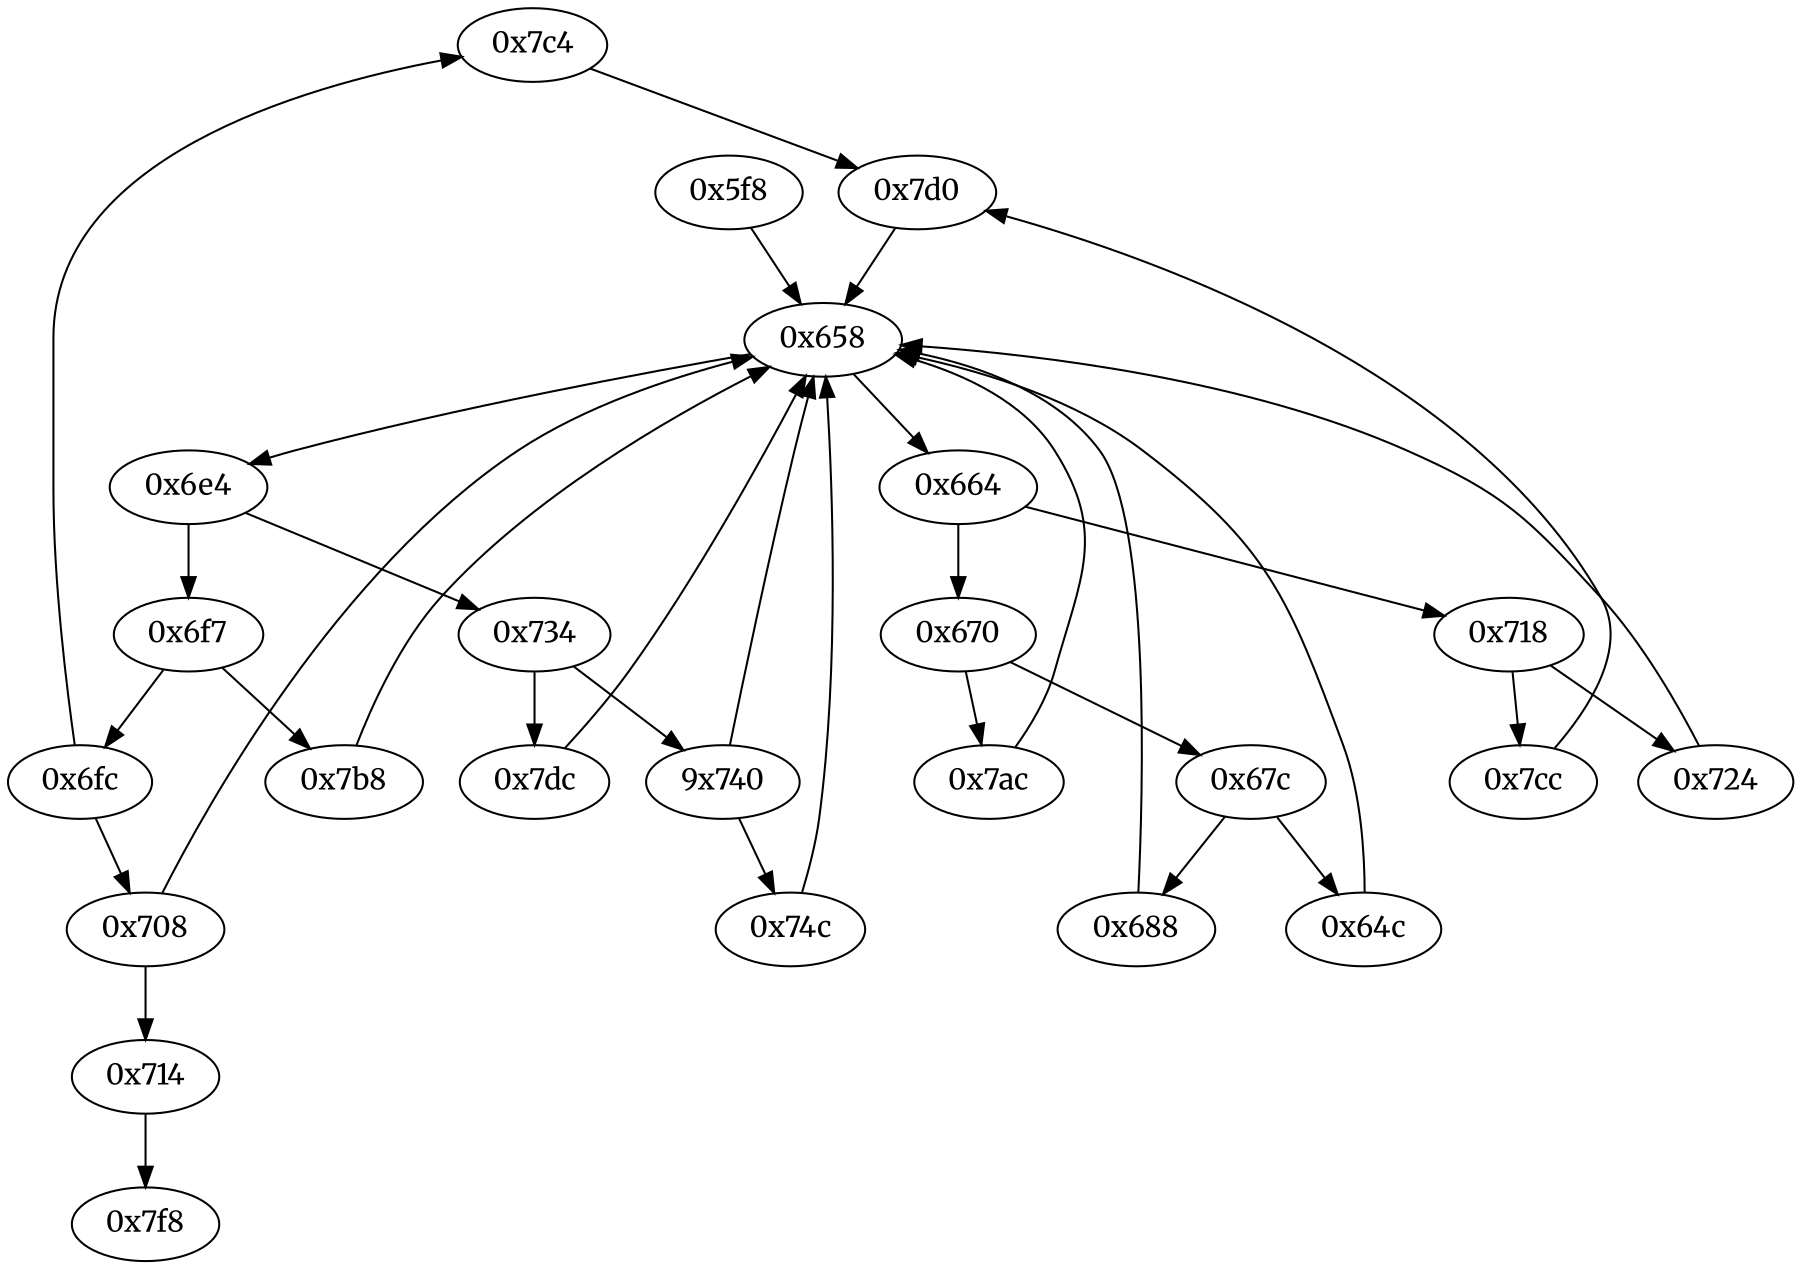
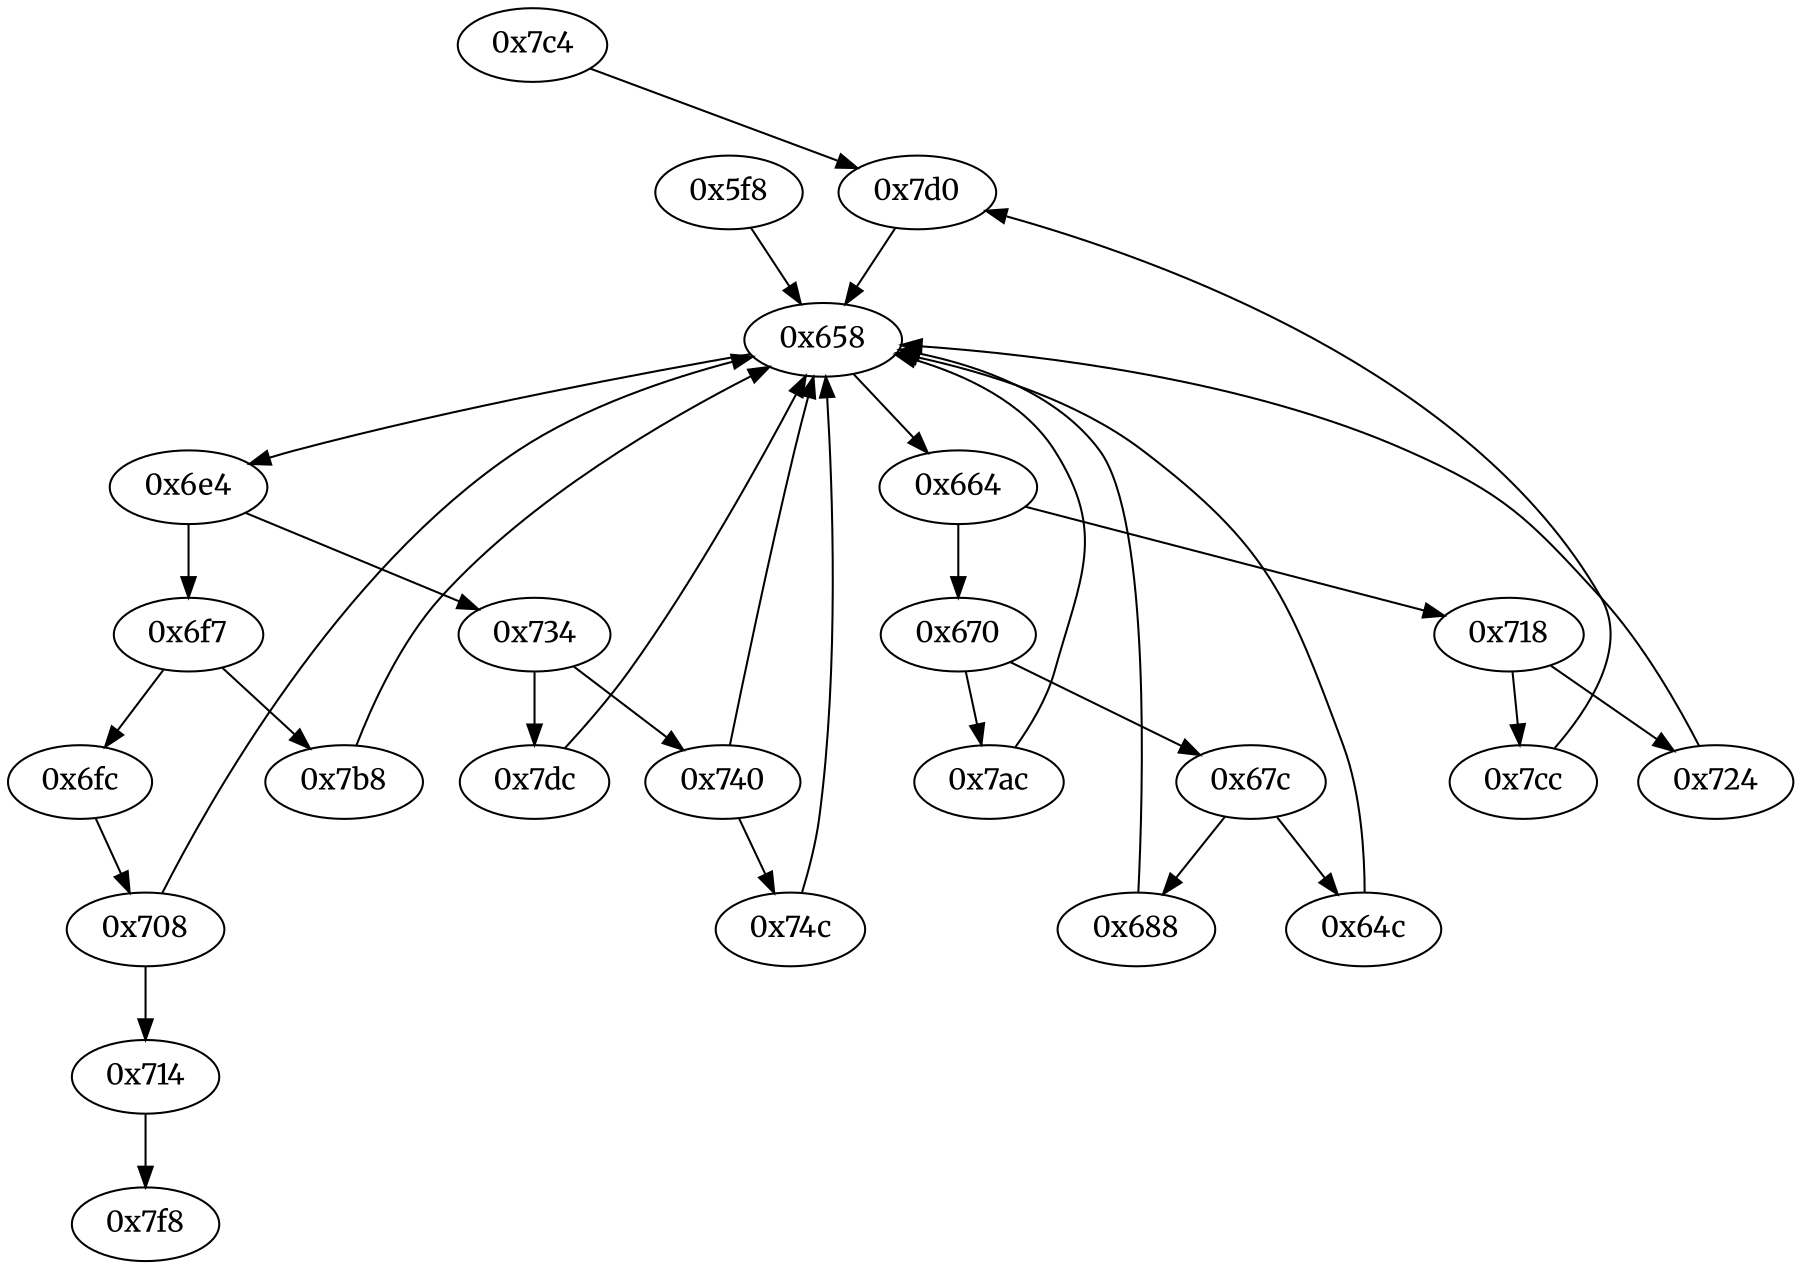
(63, 286) -> none
(723, 782) -> (723, 782)
